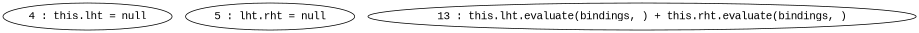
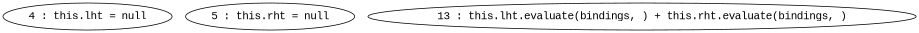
(270, 17) -> (270, 17)
